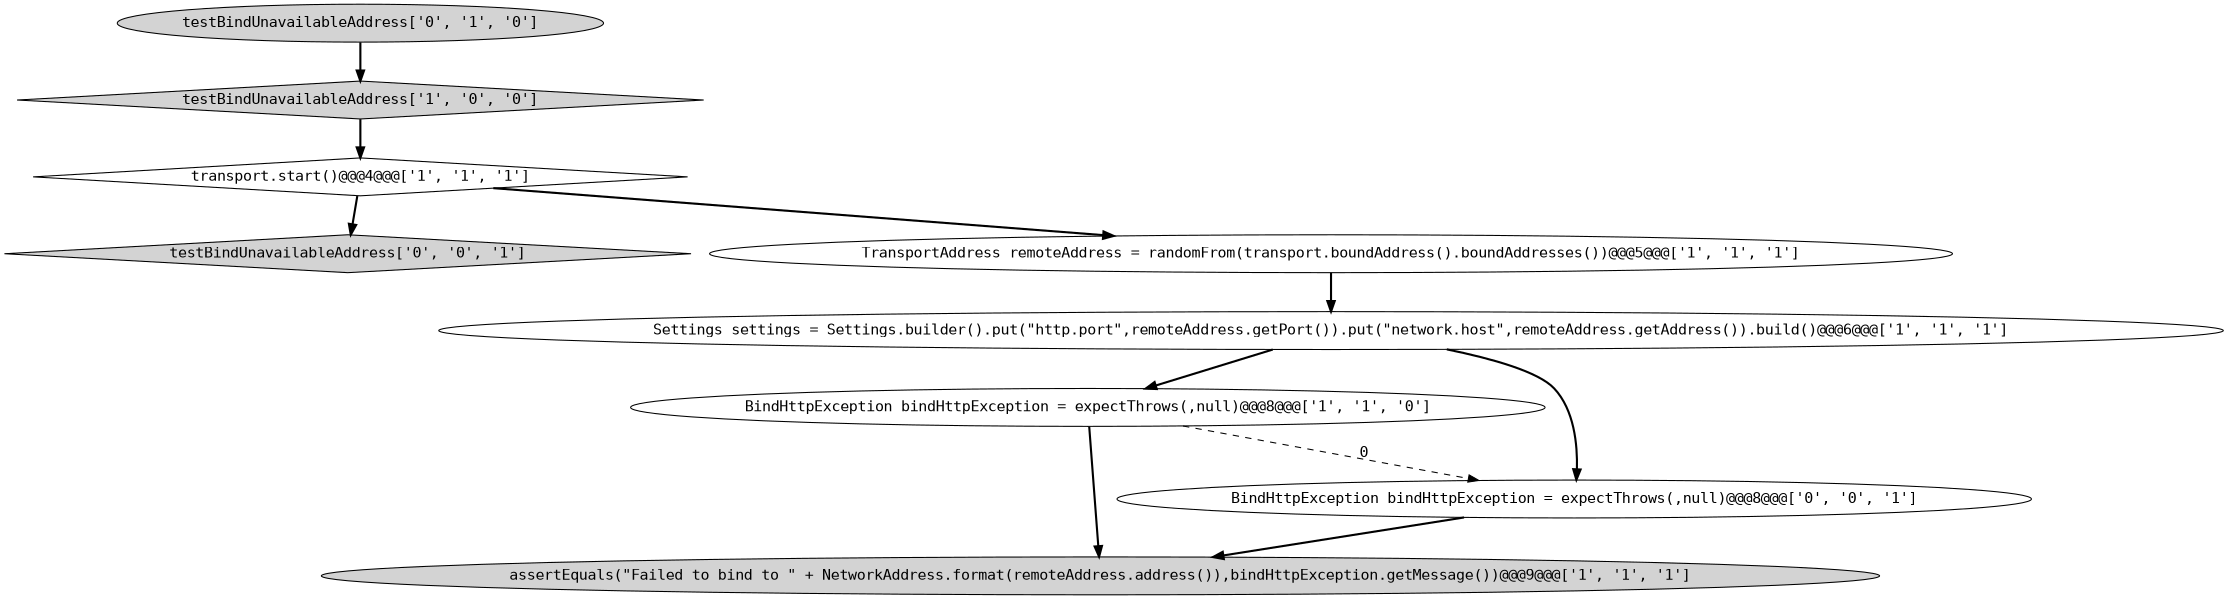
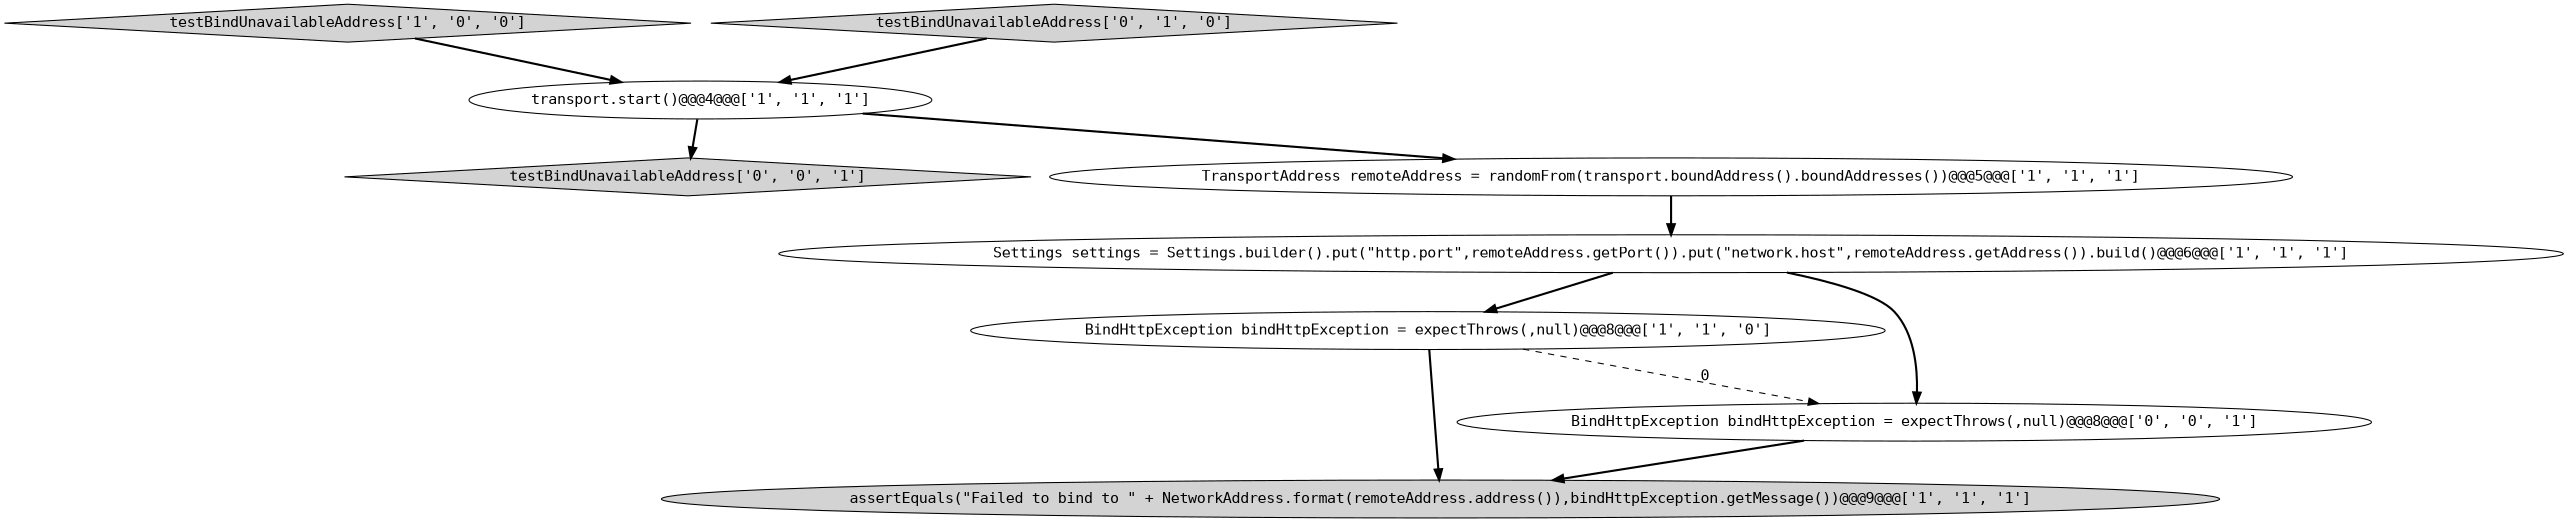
(360, 23) -> (1054, 23)
(360, 56) -> (889, 59)
(360, 177) -> (700, 100)
